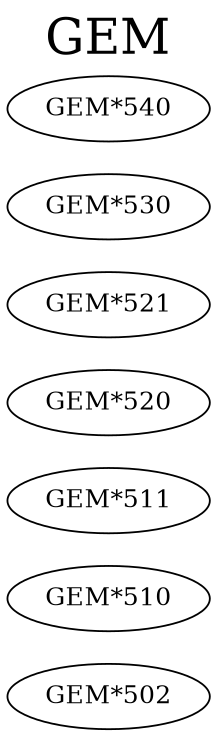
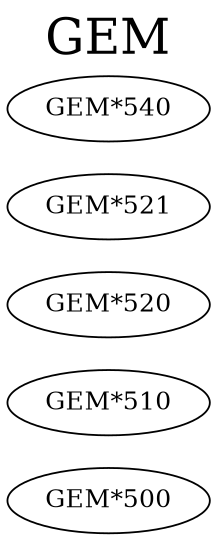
(109, 207) -> none
(109, 501) -> none
(109, 697) -> (109, 501)
